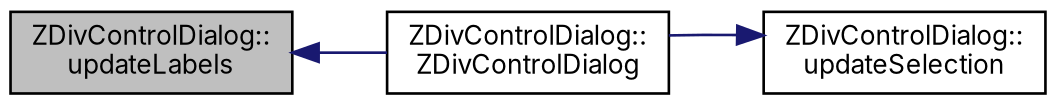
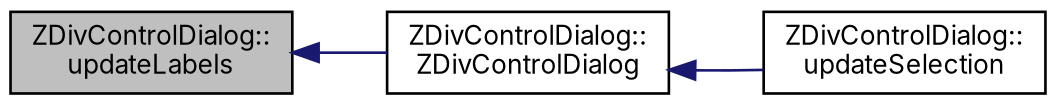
(703, 35) -> (729, 70)
